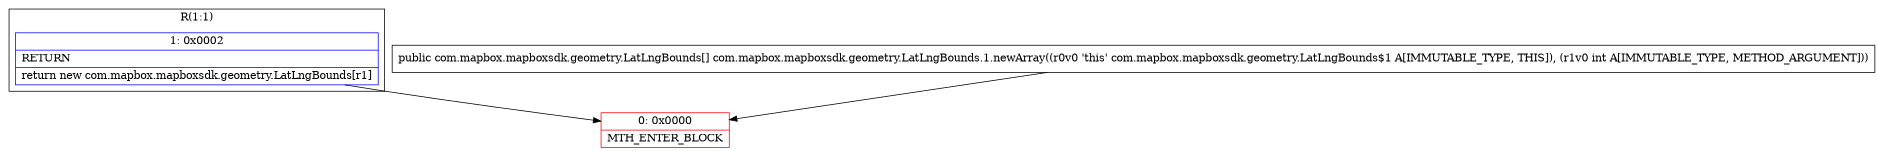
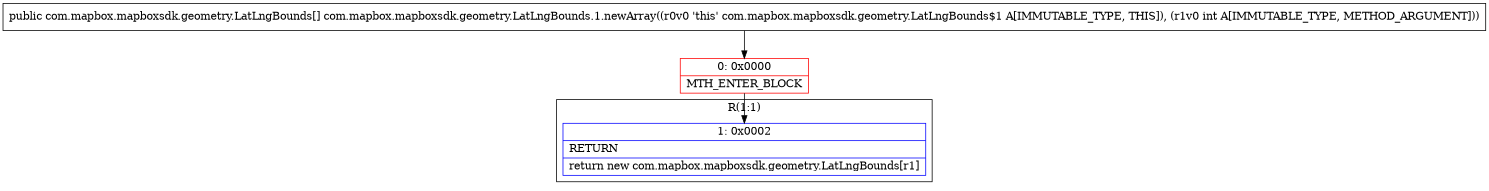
(469, 103) -> (744, 104)
